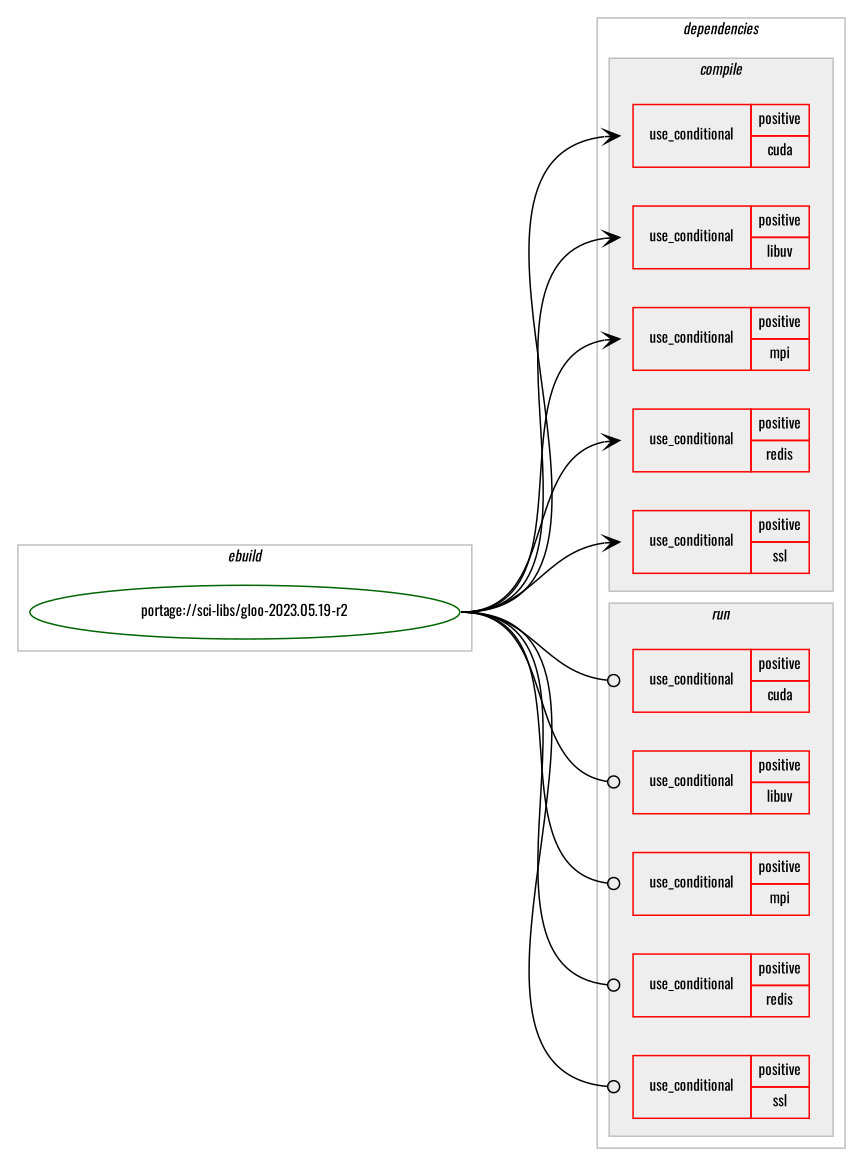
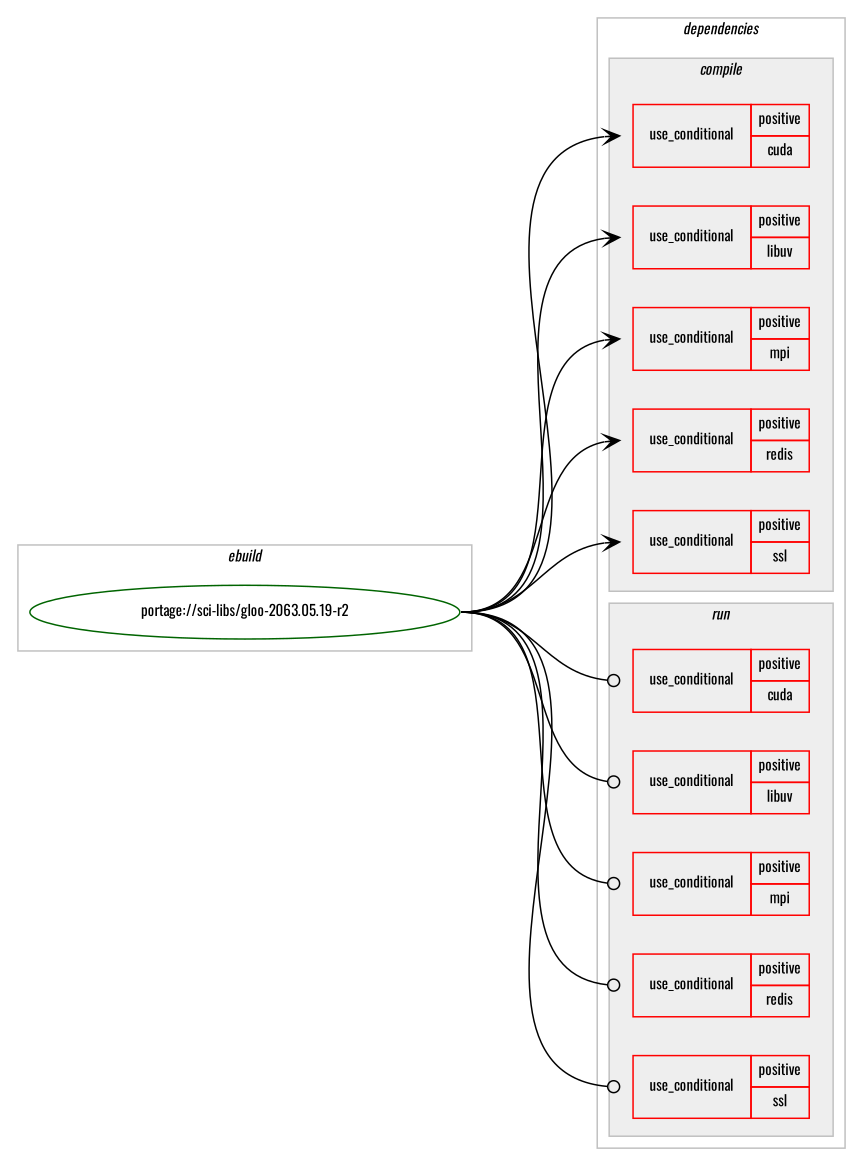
(245, 612) -> (245, 612)
